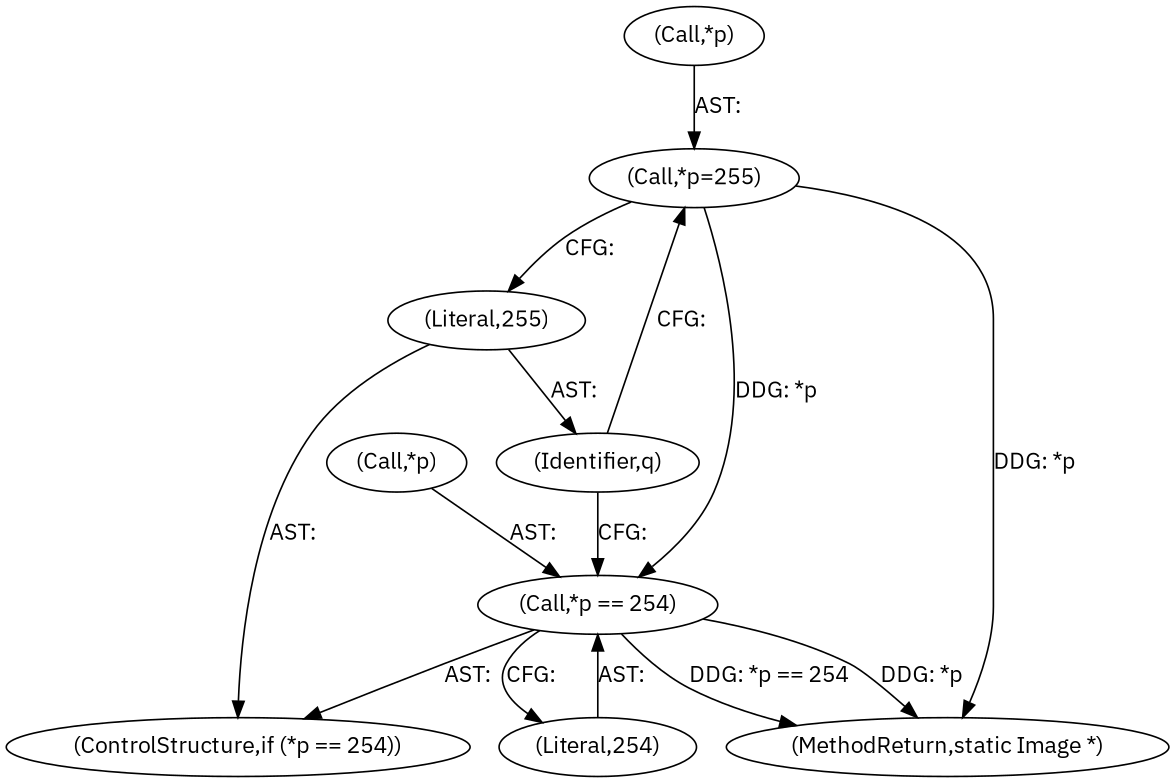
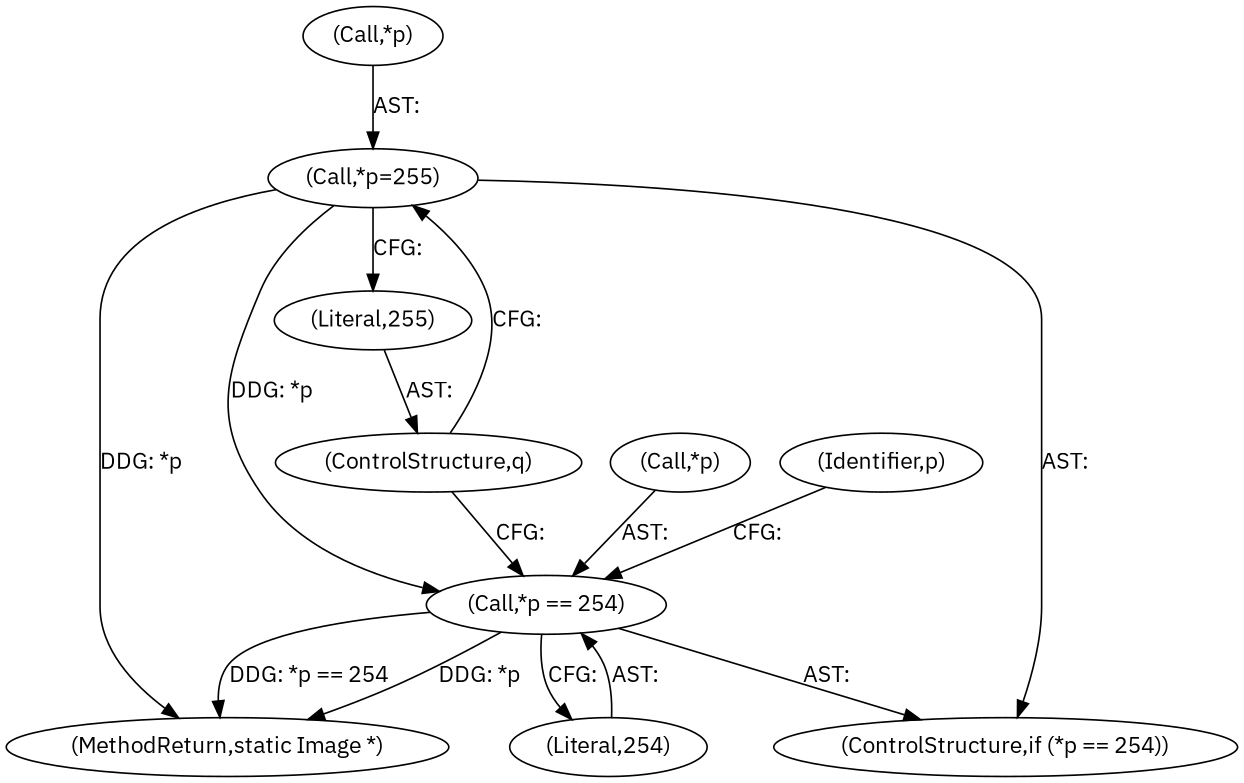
(598, 463) -> (429, 463)
none -> (881, 463)
(280, 491) -> (967, 245)
